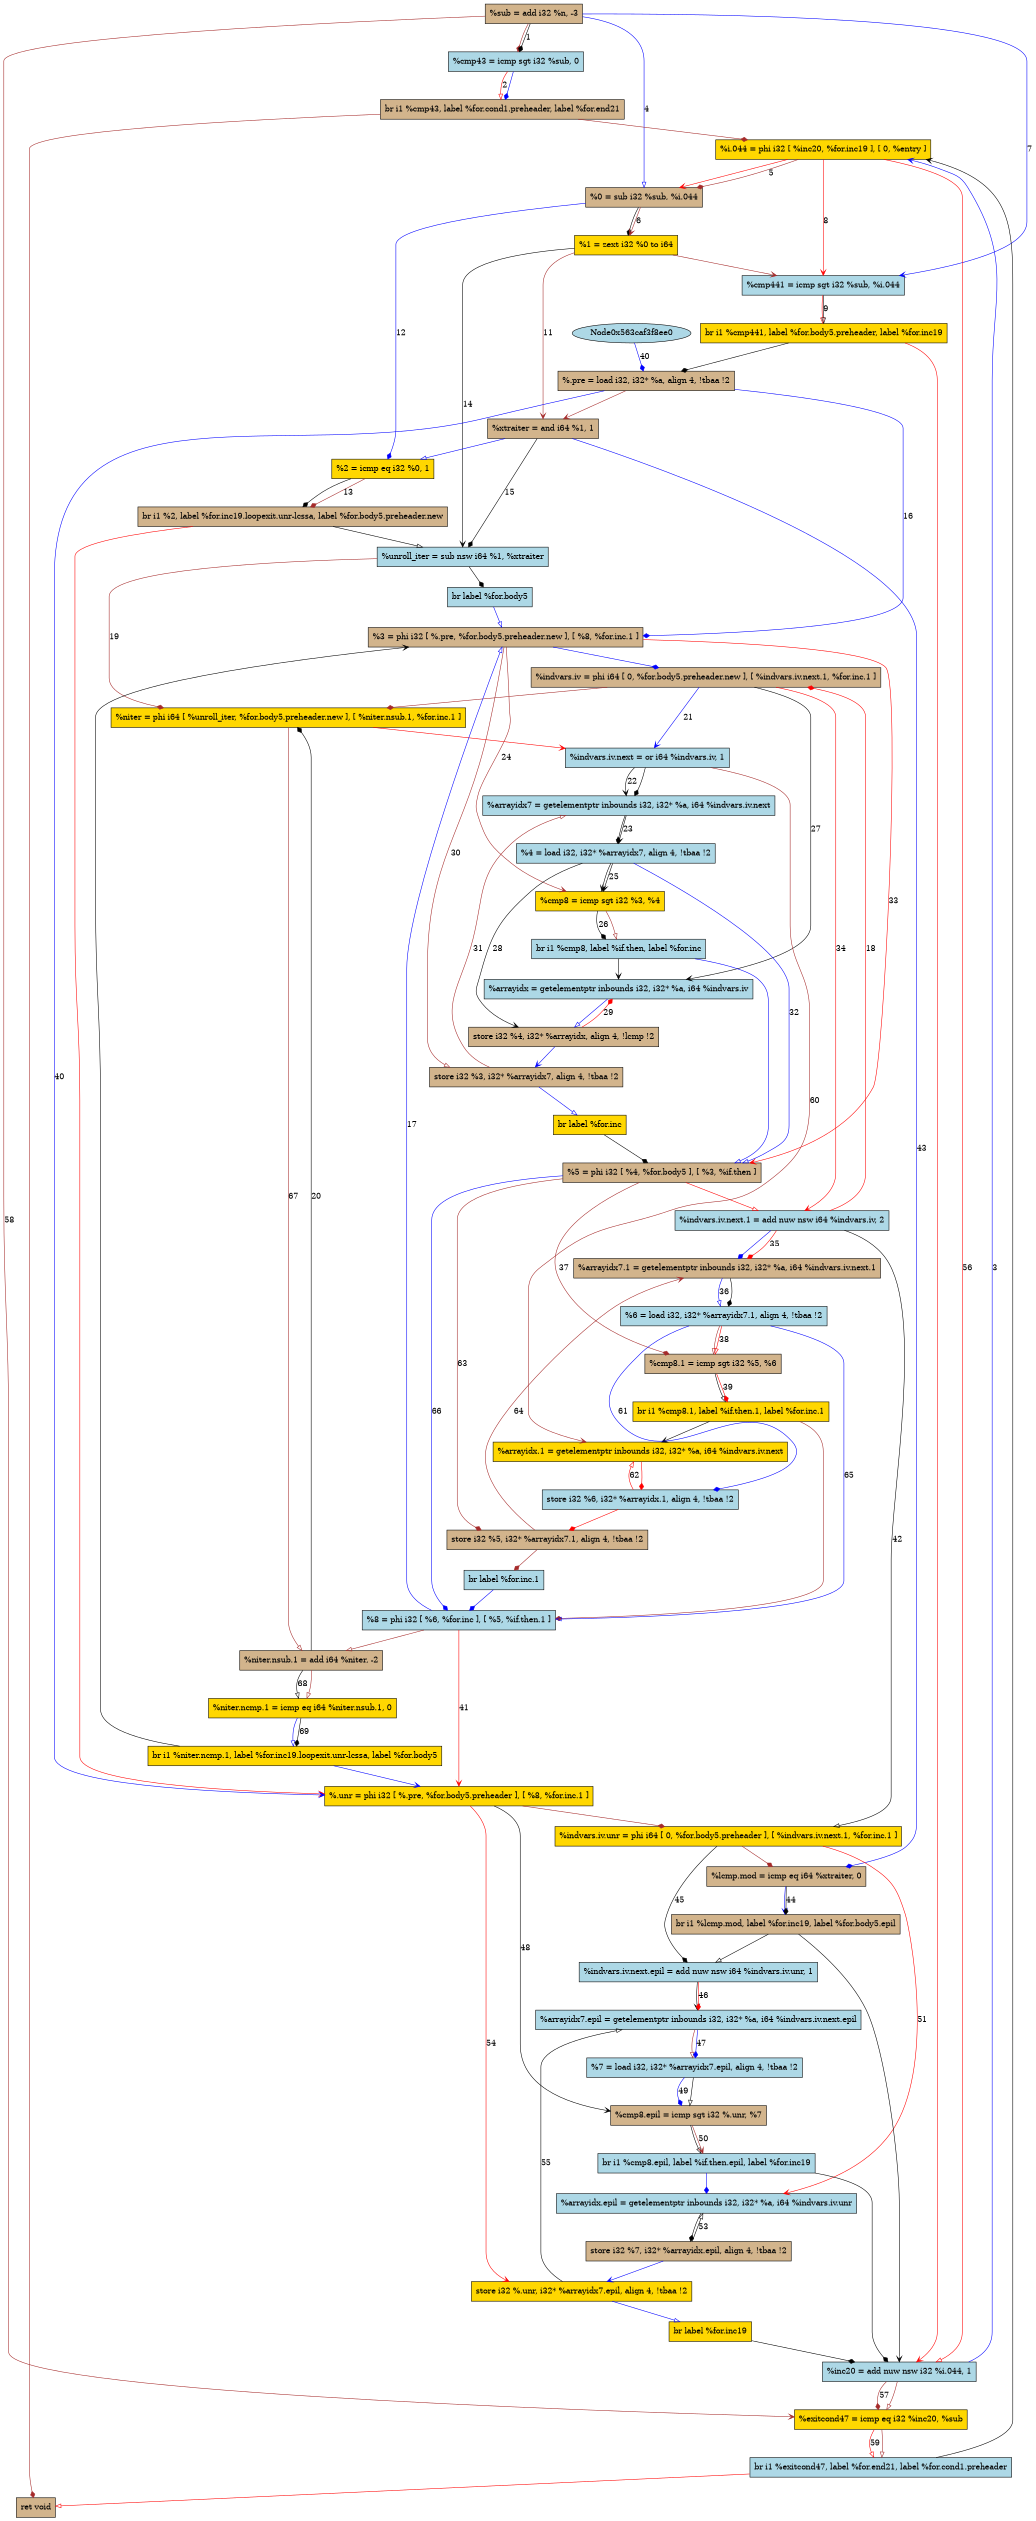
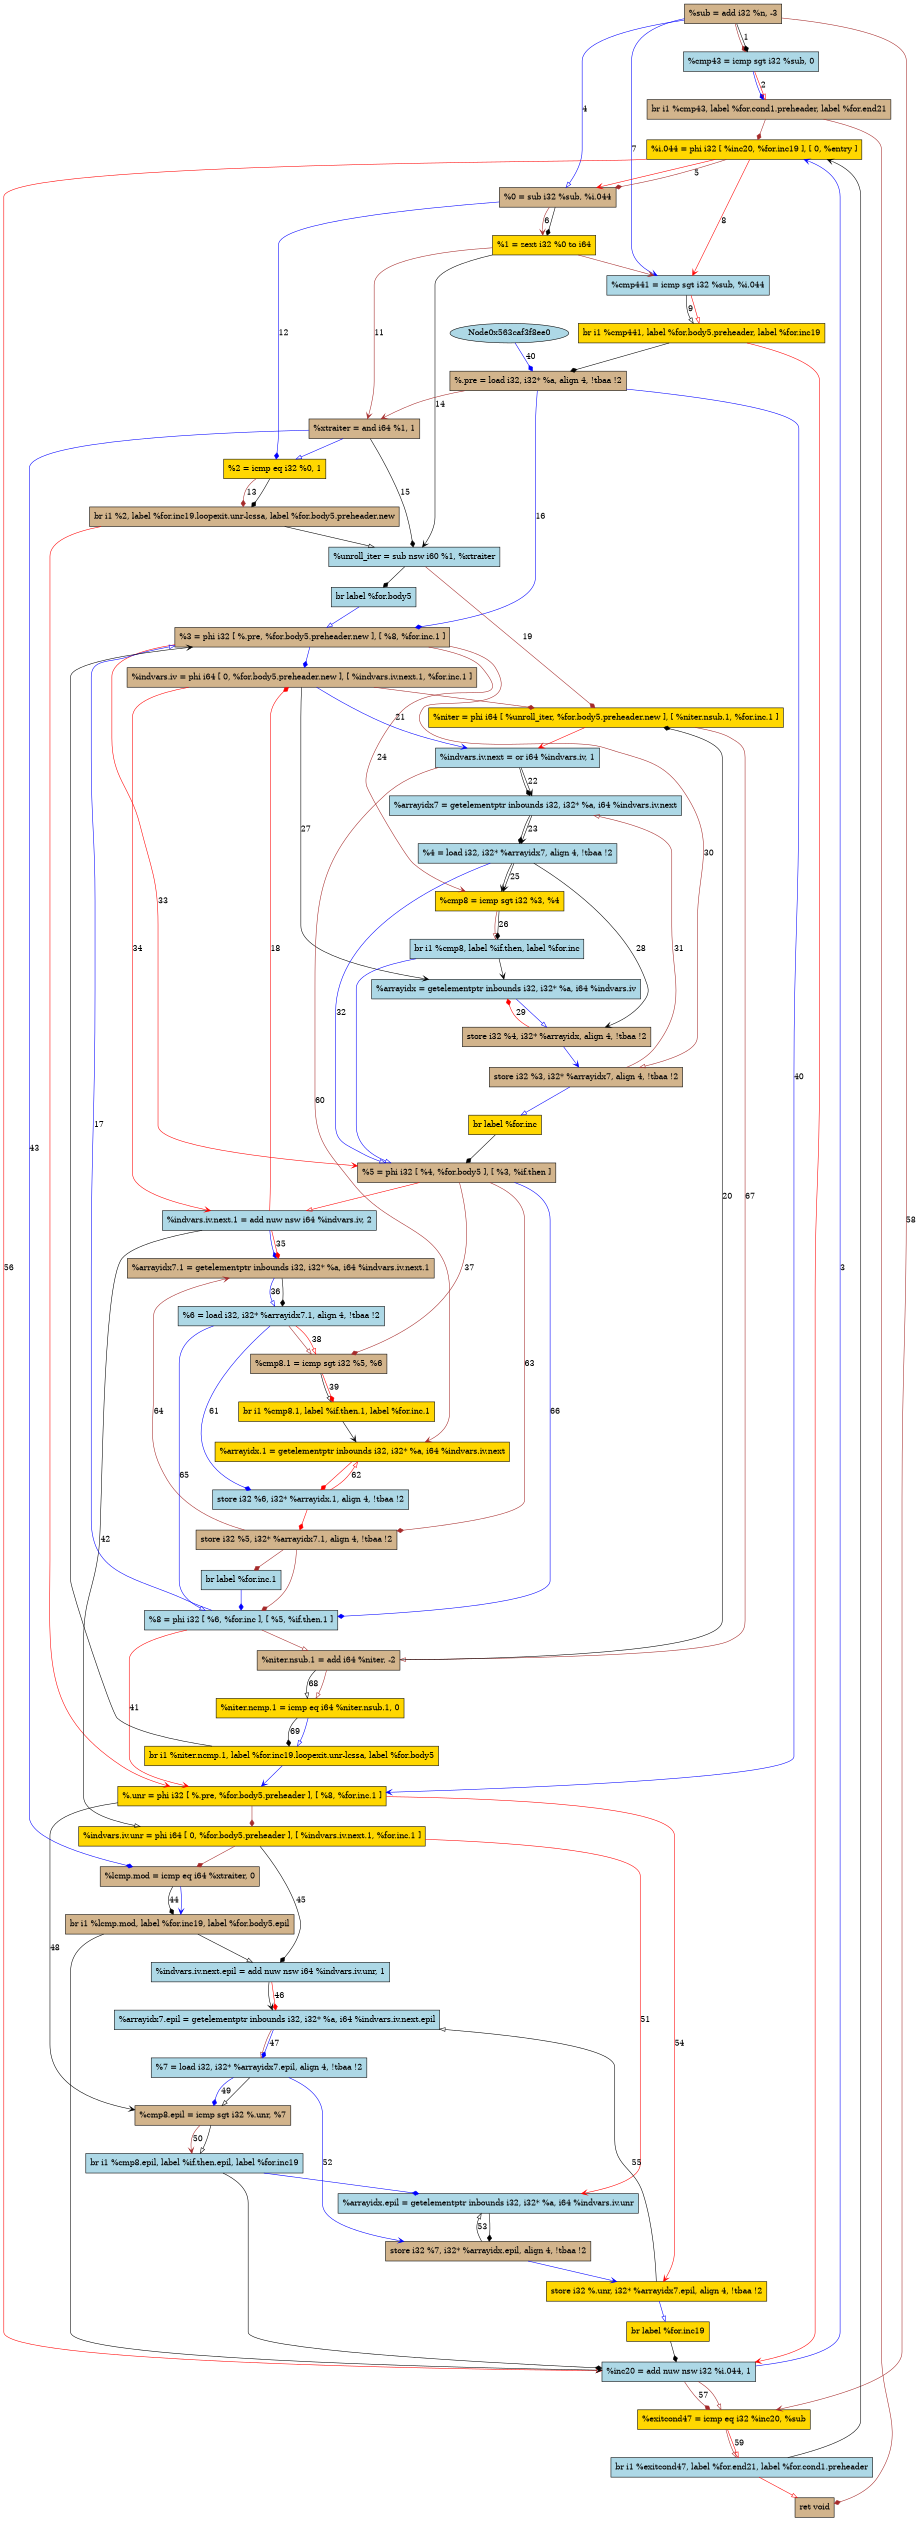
(463, 557) -> (414, 557)
(564, 1037) -> (557, 1037)
(780, 1601) -> (290, 1582)
none -> (323, 2177)
